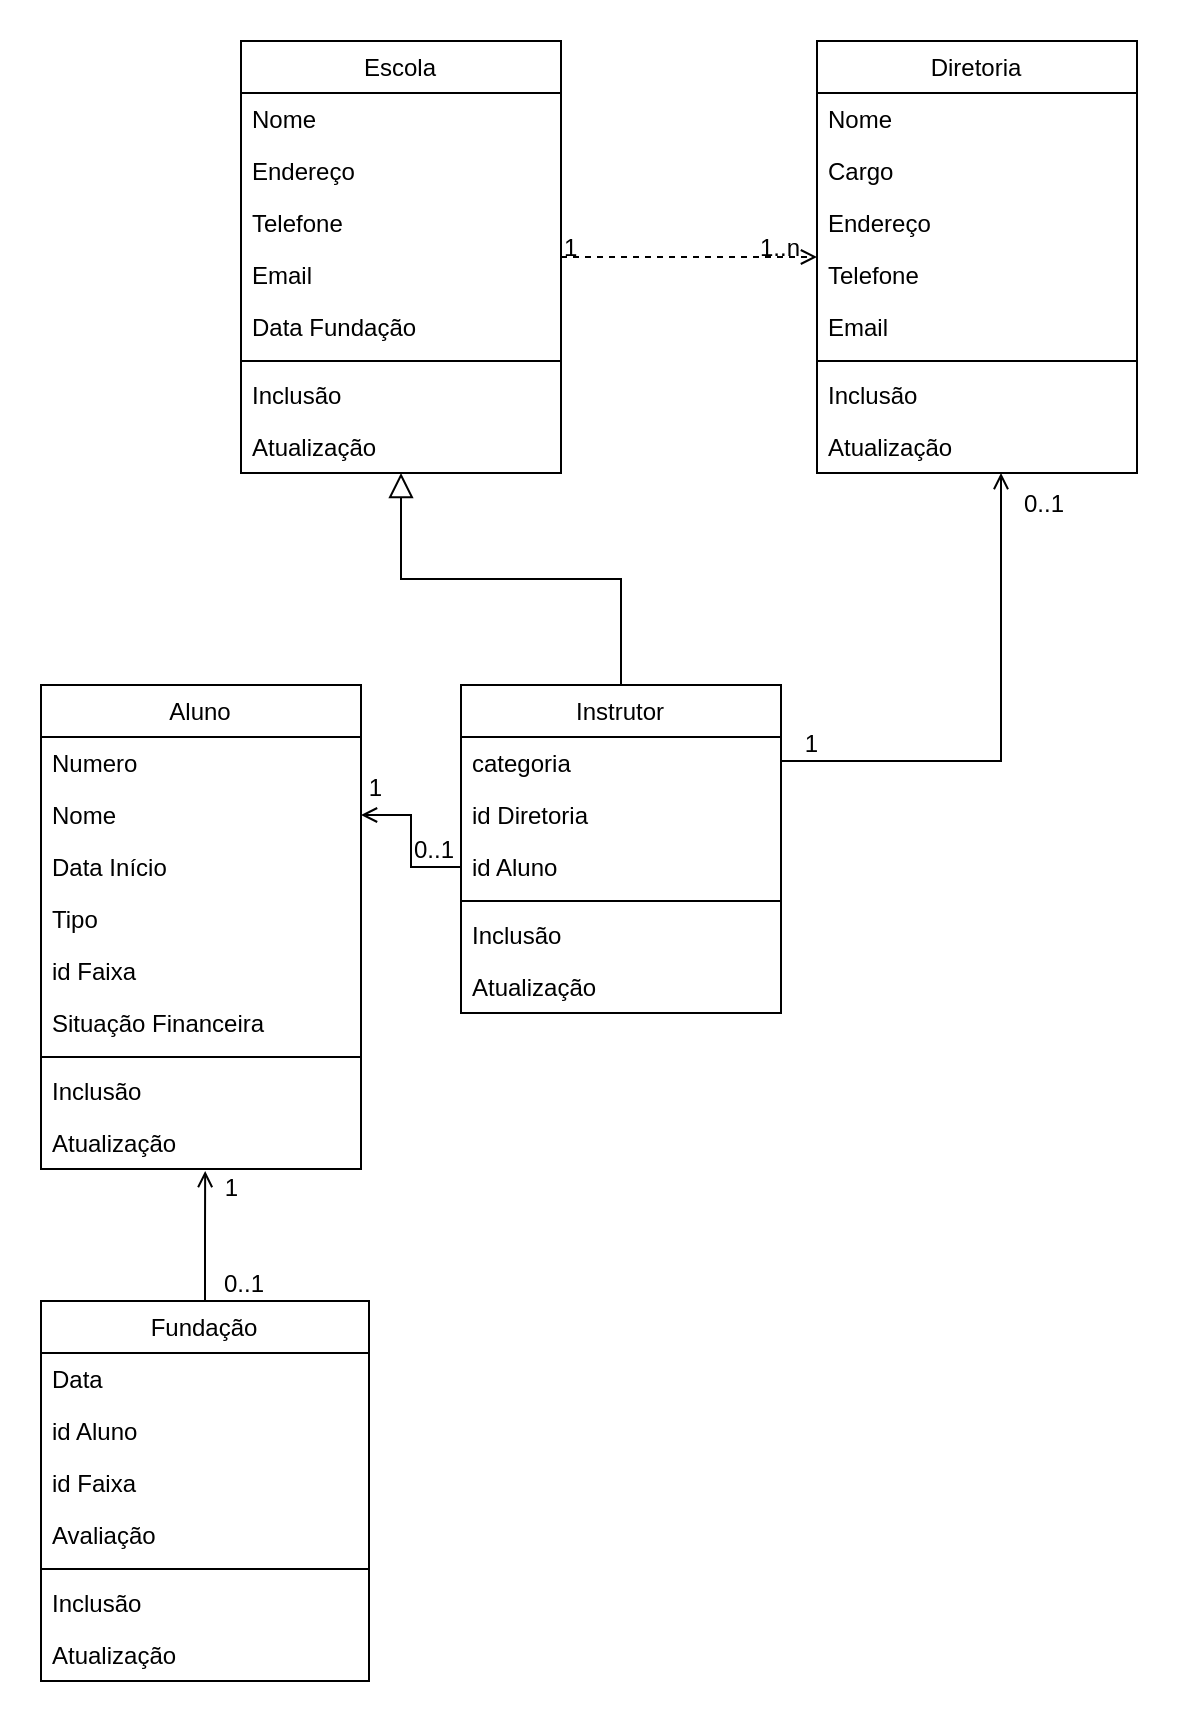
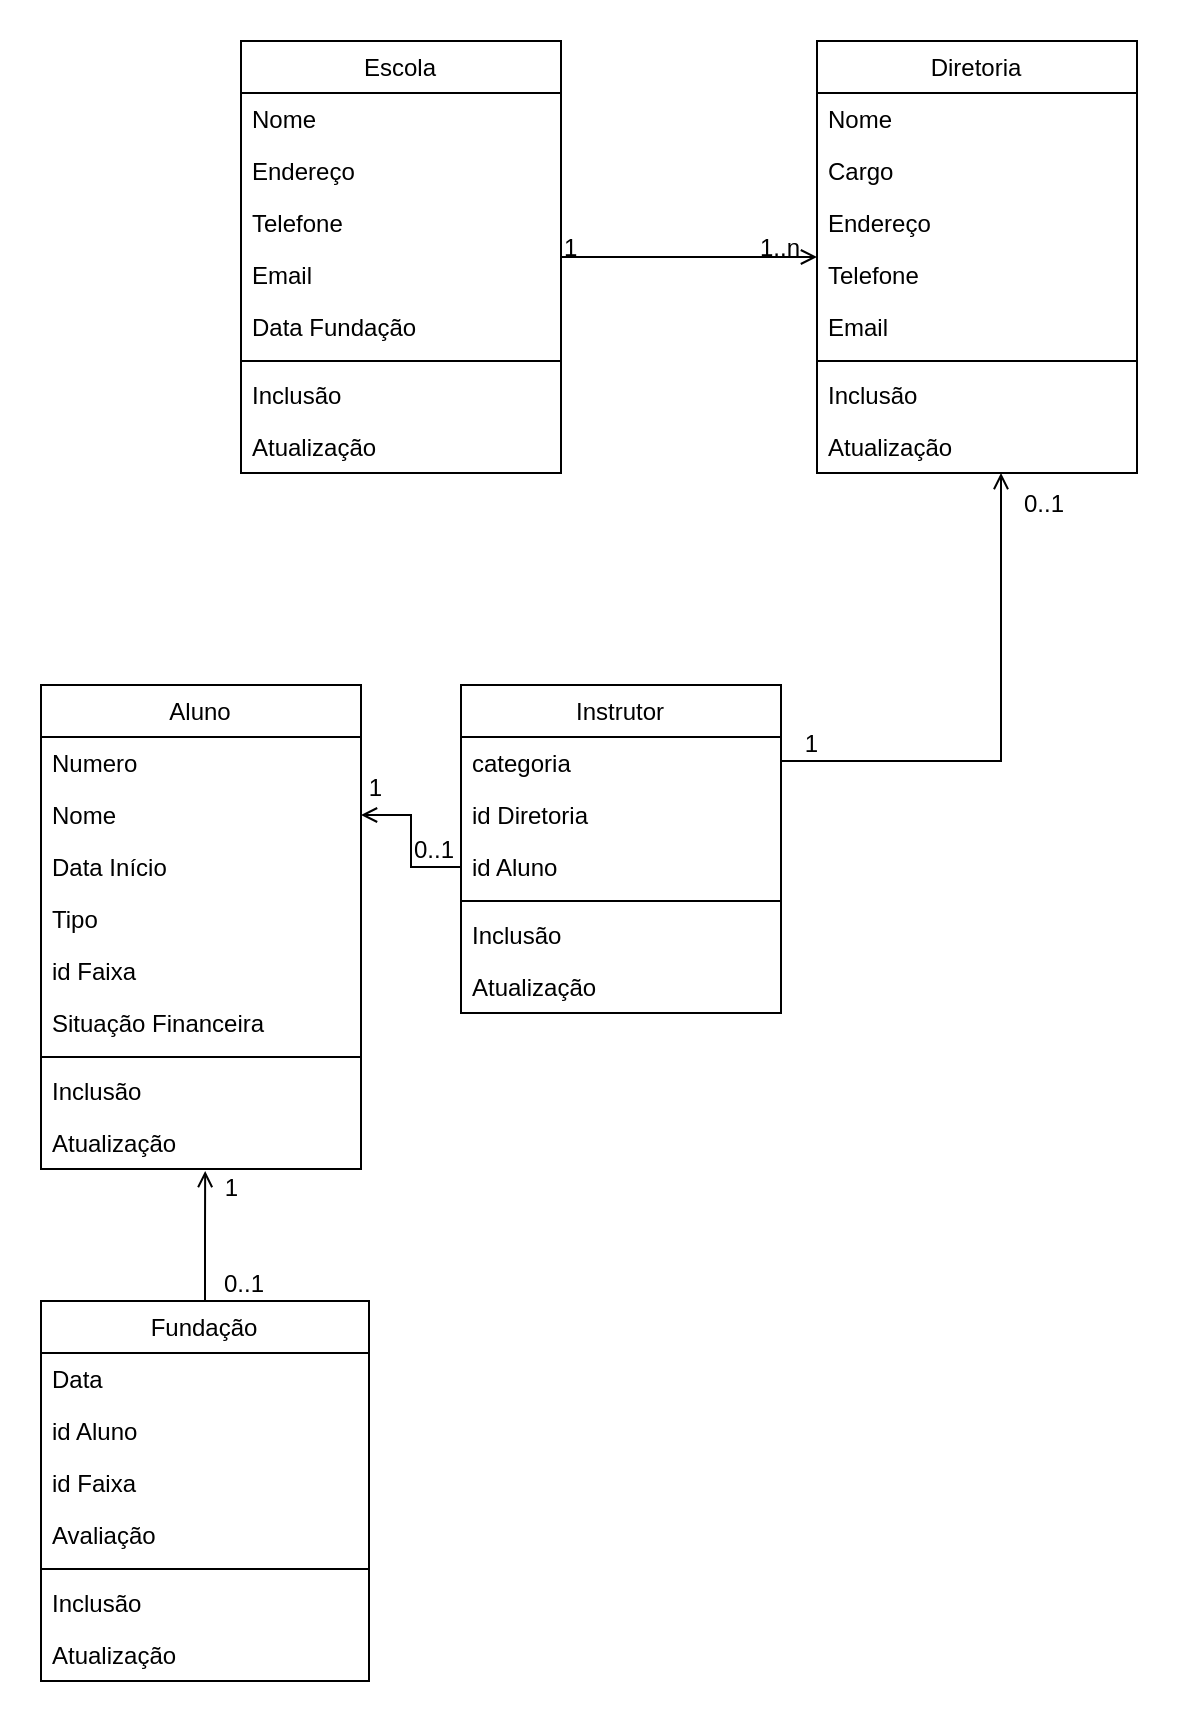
(688, 257) -> (688, 257)
(524, 579) -> none
